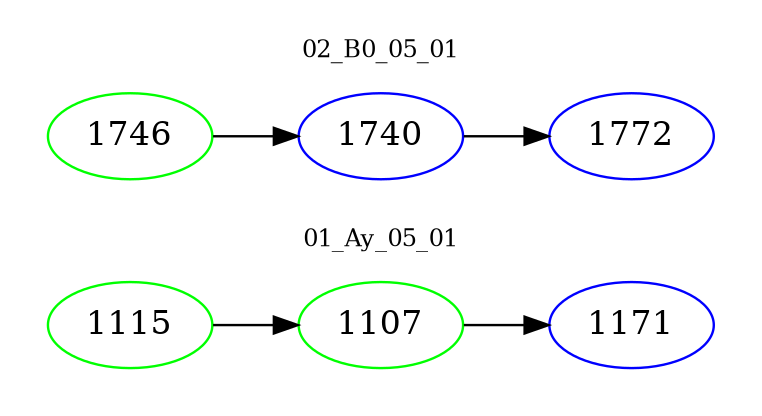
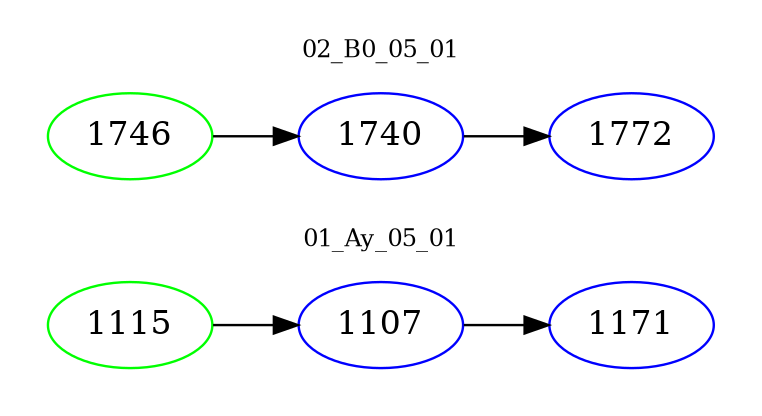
(381, 325) -> (381, 325)
